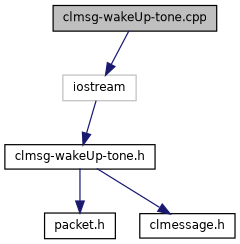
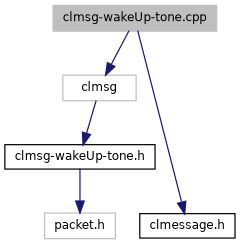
(135, 18) -> (135, 18)
(99, 88) -> (99, 88)
(128, 188) -> (160, 116)
(80, 226) -> (80, 226)
